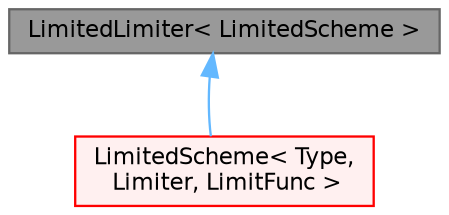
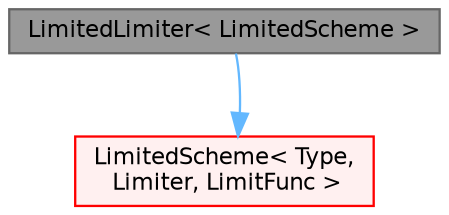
(209, 106) -> (240, 83)
